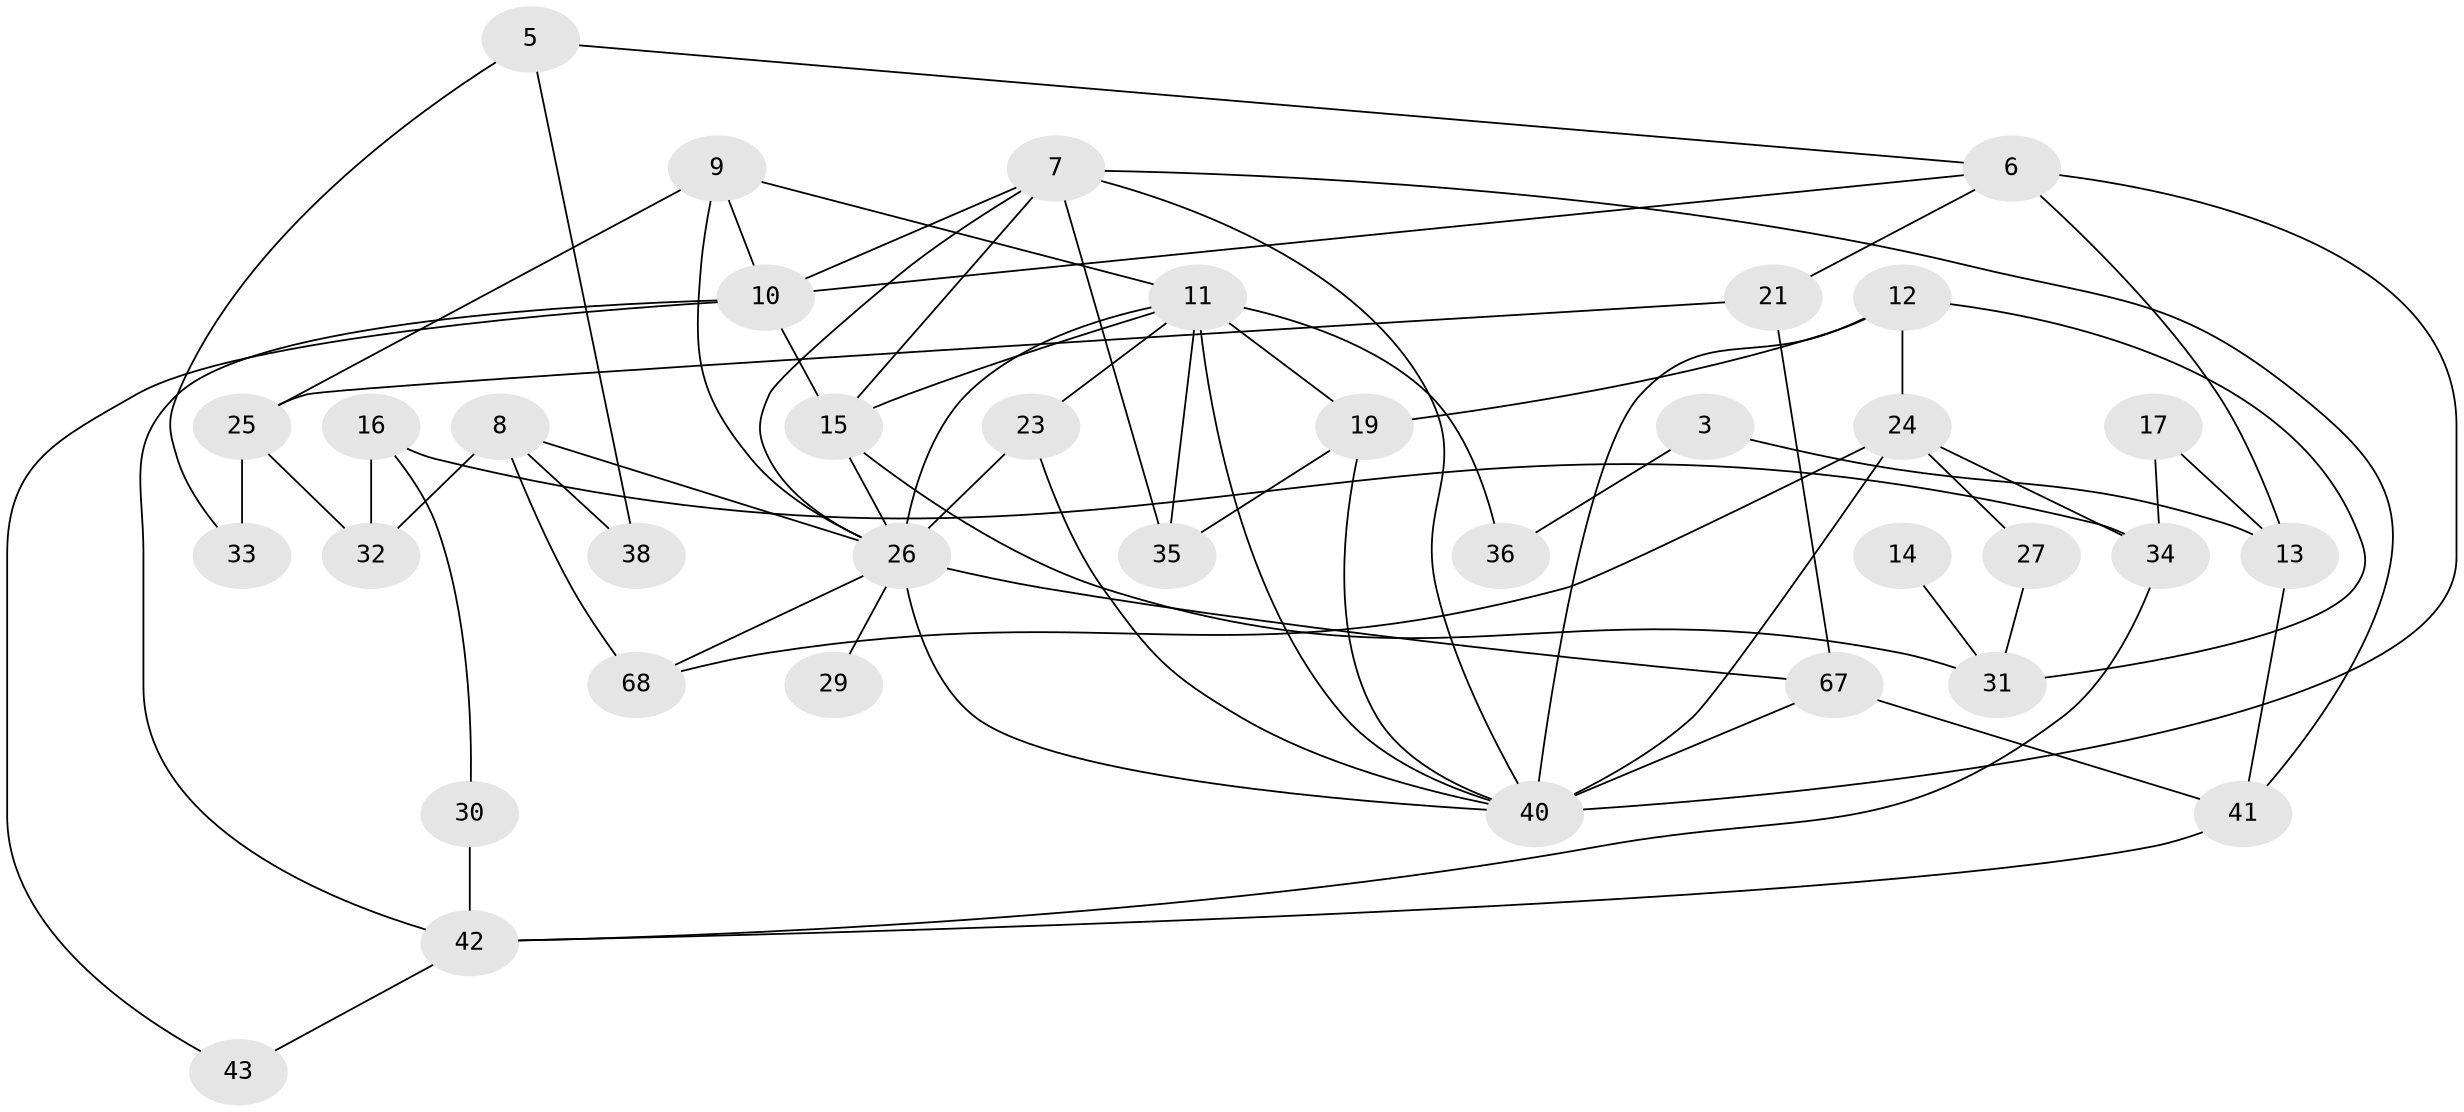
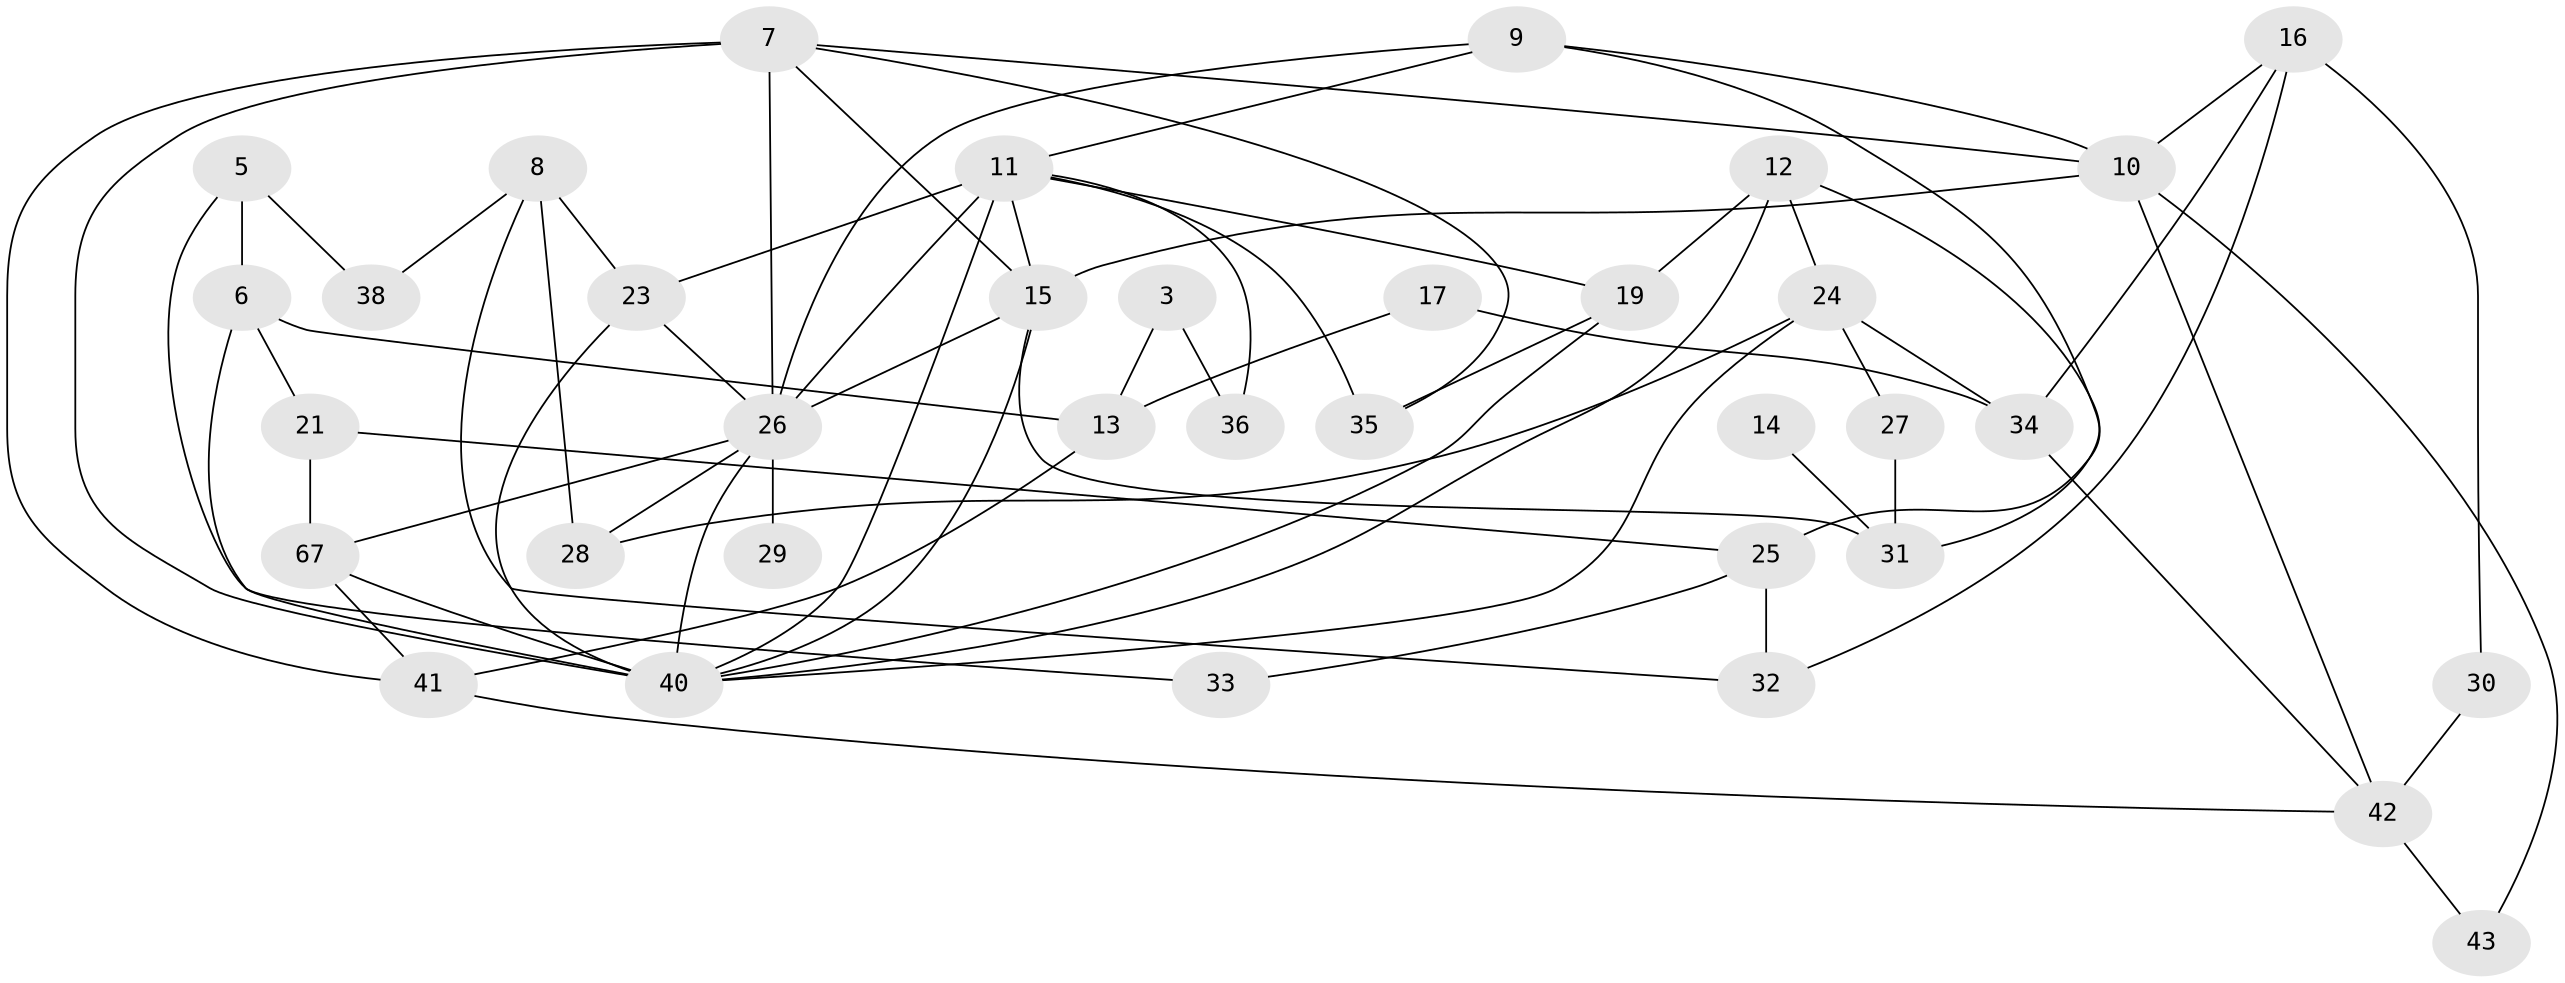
(1389, 233) -> (2210, 104)
(701, 491) -> (587, 233)
none -> (921, 562)
(637, 685) -> (576, 556)
